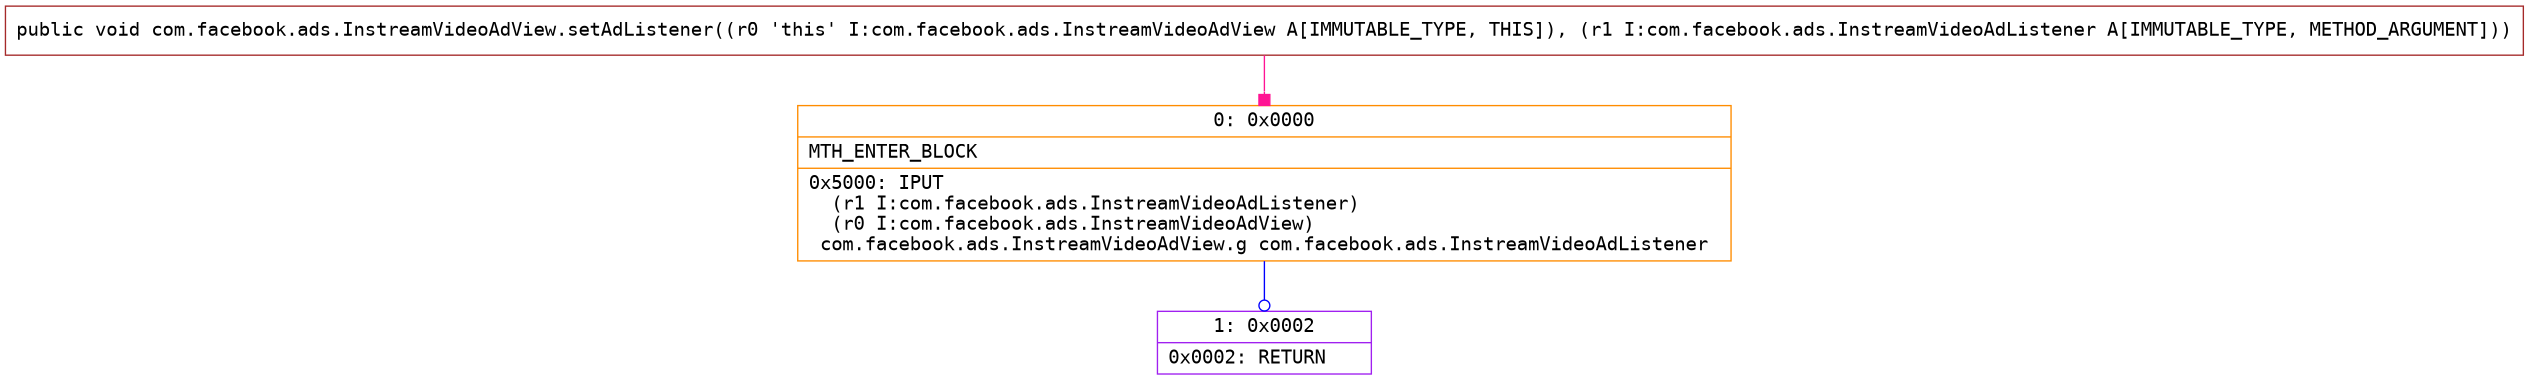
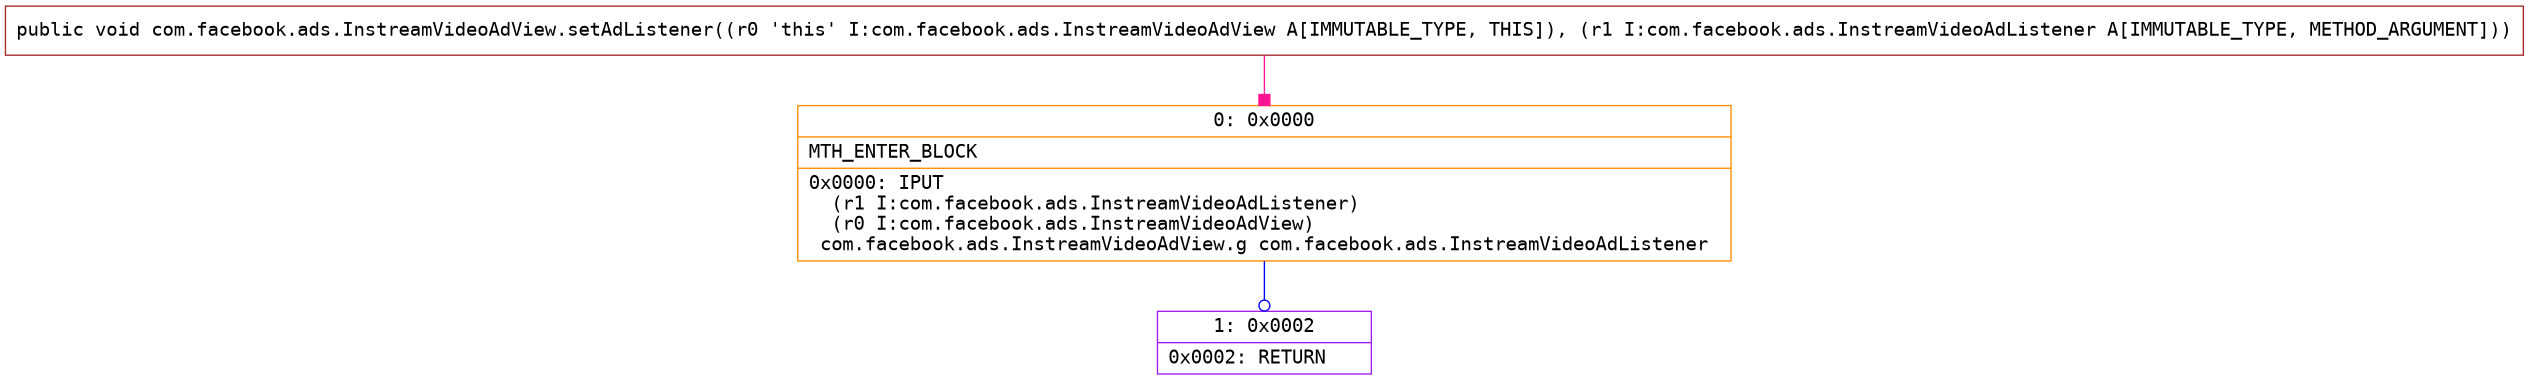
(888, 183) -> (888, 183)
